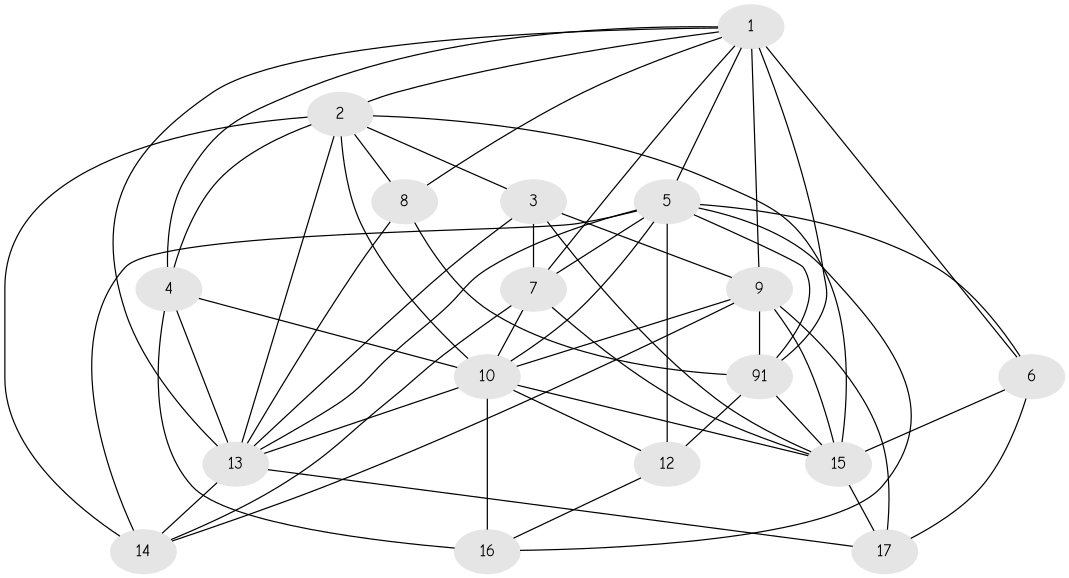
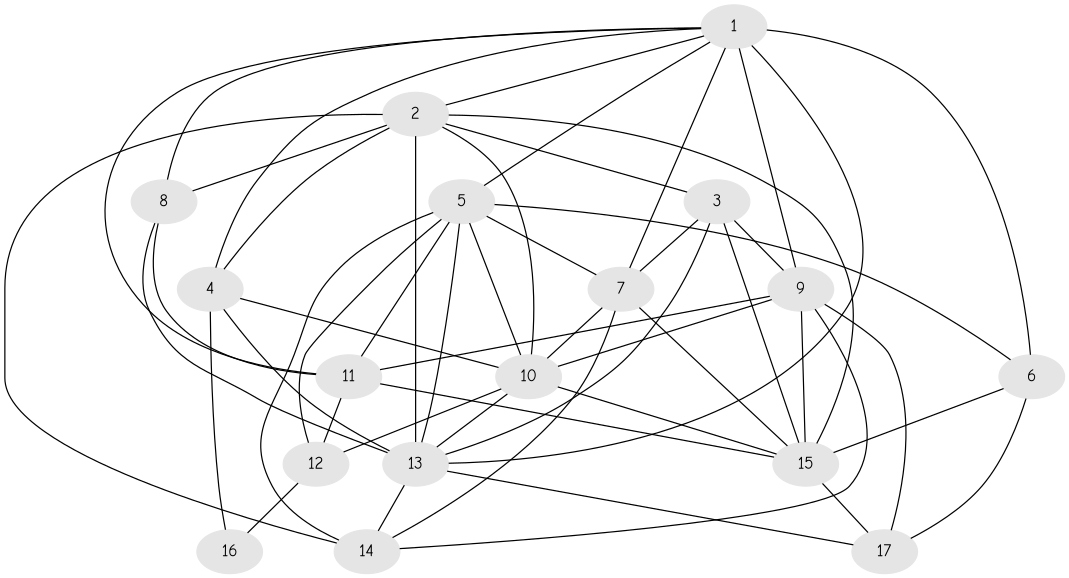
(760, 377) -> (349, 377)
(899, 462) -> none
(487, 464) -> none
